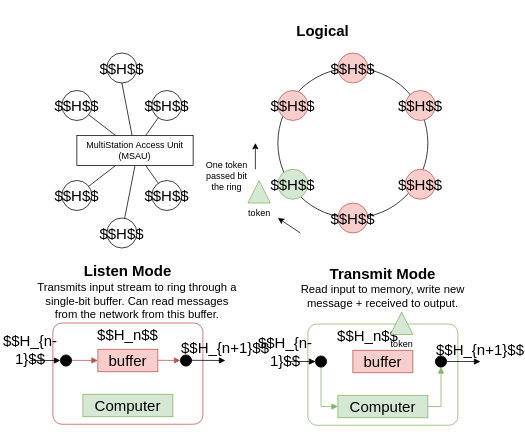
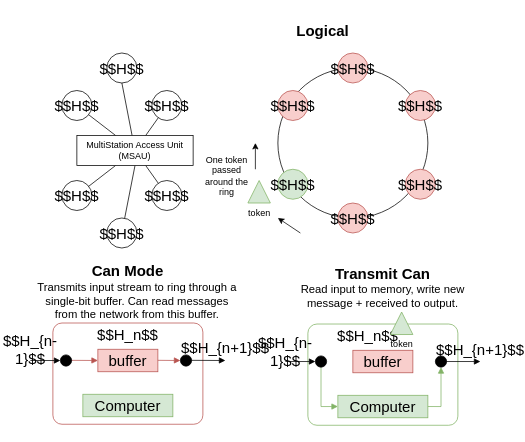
(227, 176) -> (227, 176)
(128, 270) -> (128, 270)
(383, 273) -> (383, 273)
